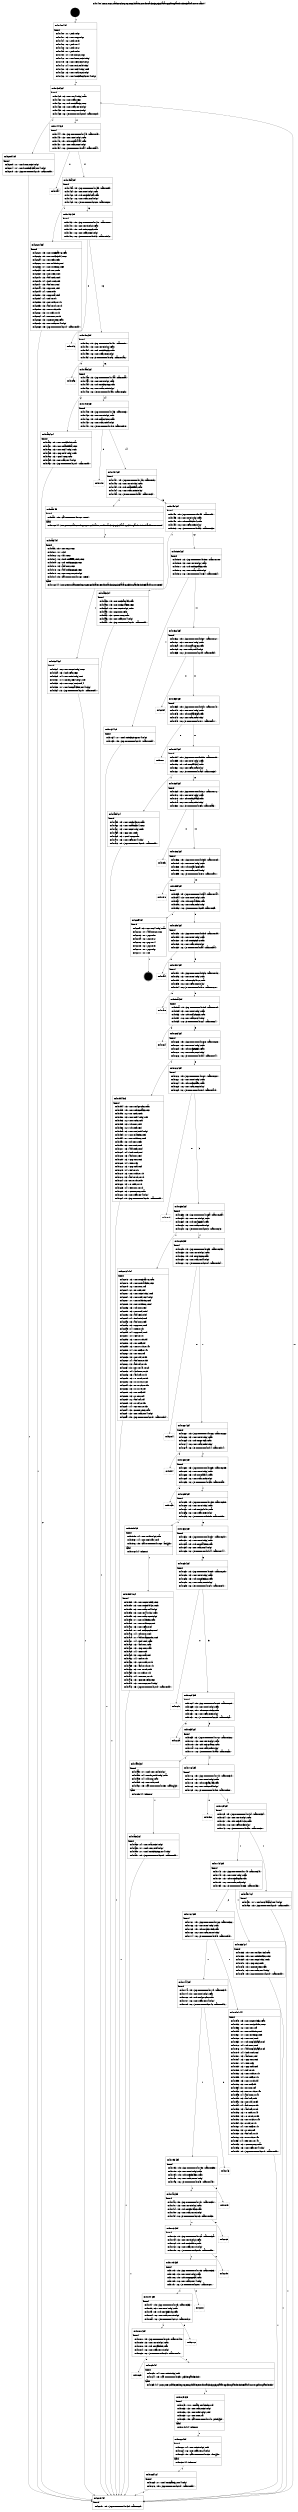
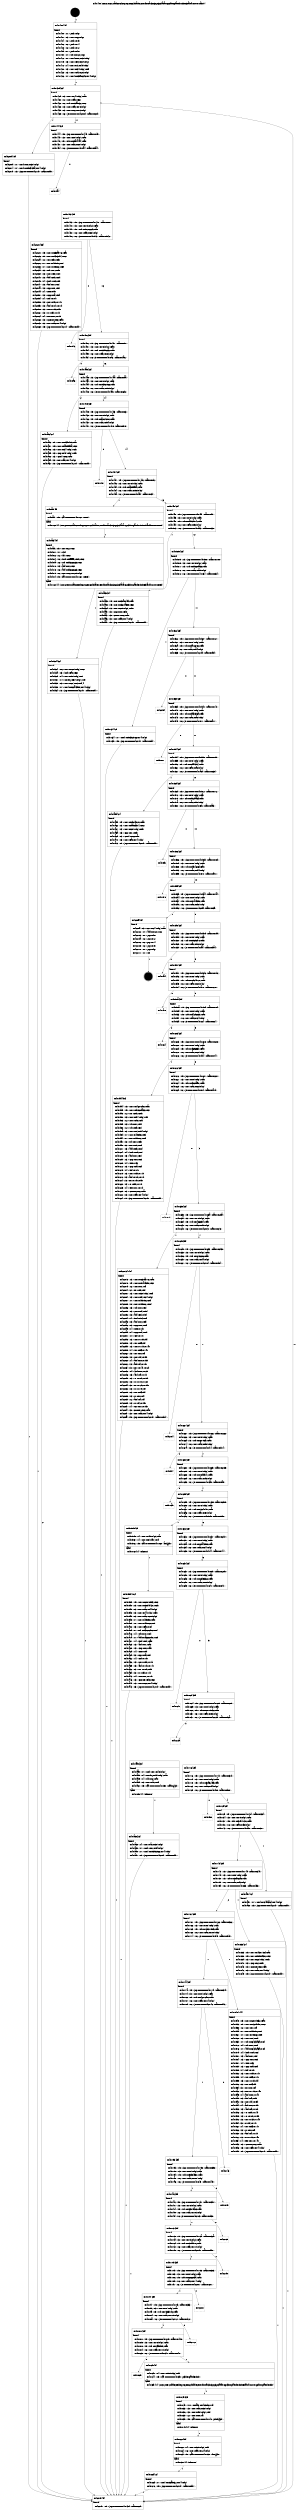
(87, 191) -> none
(208, 1741) -> none
